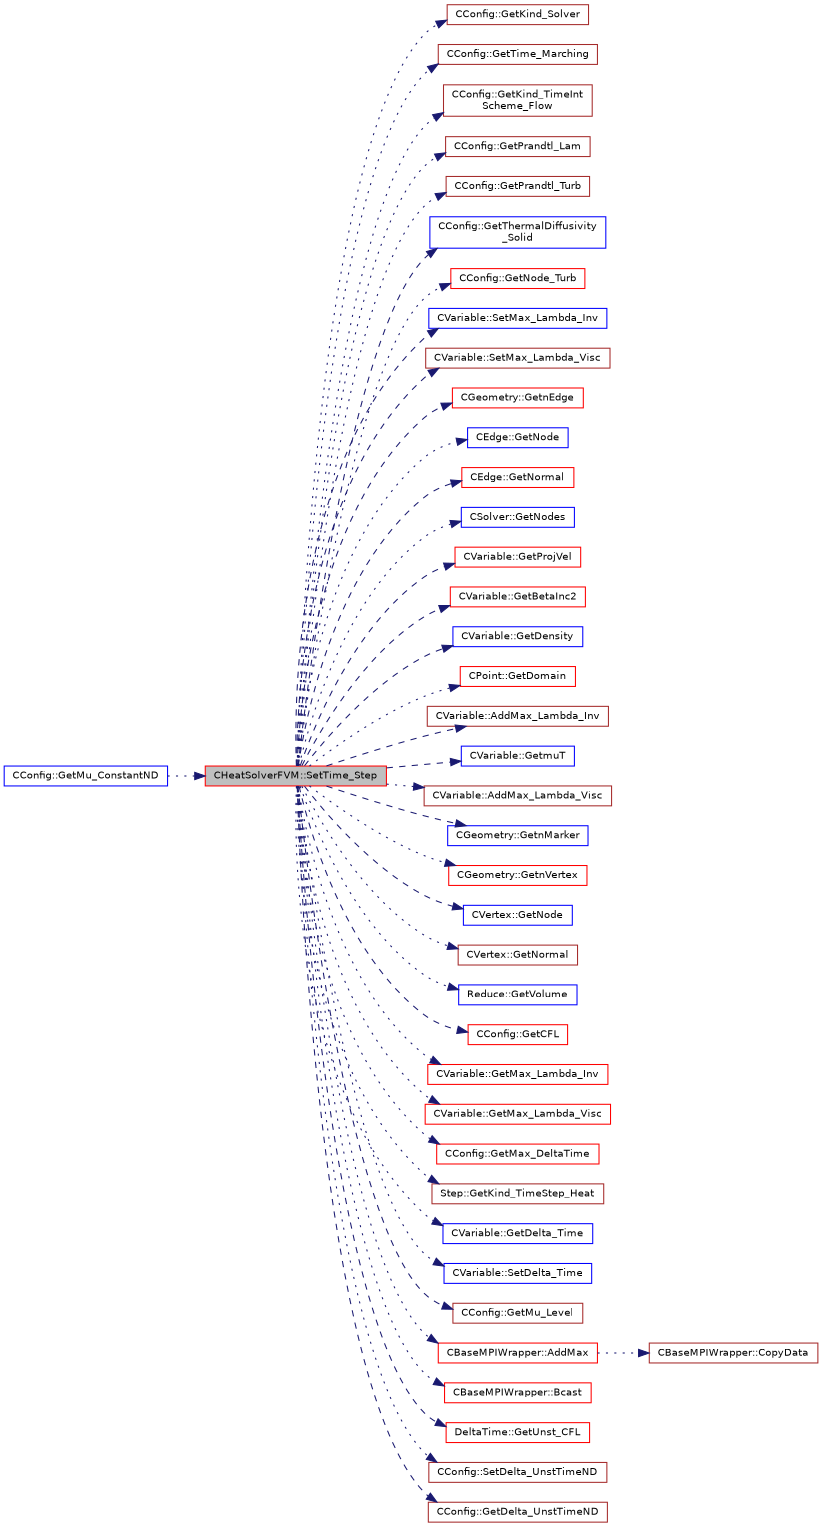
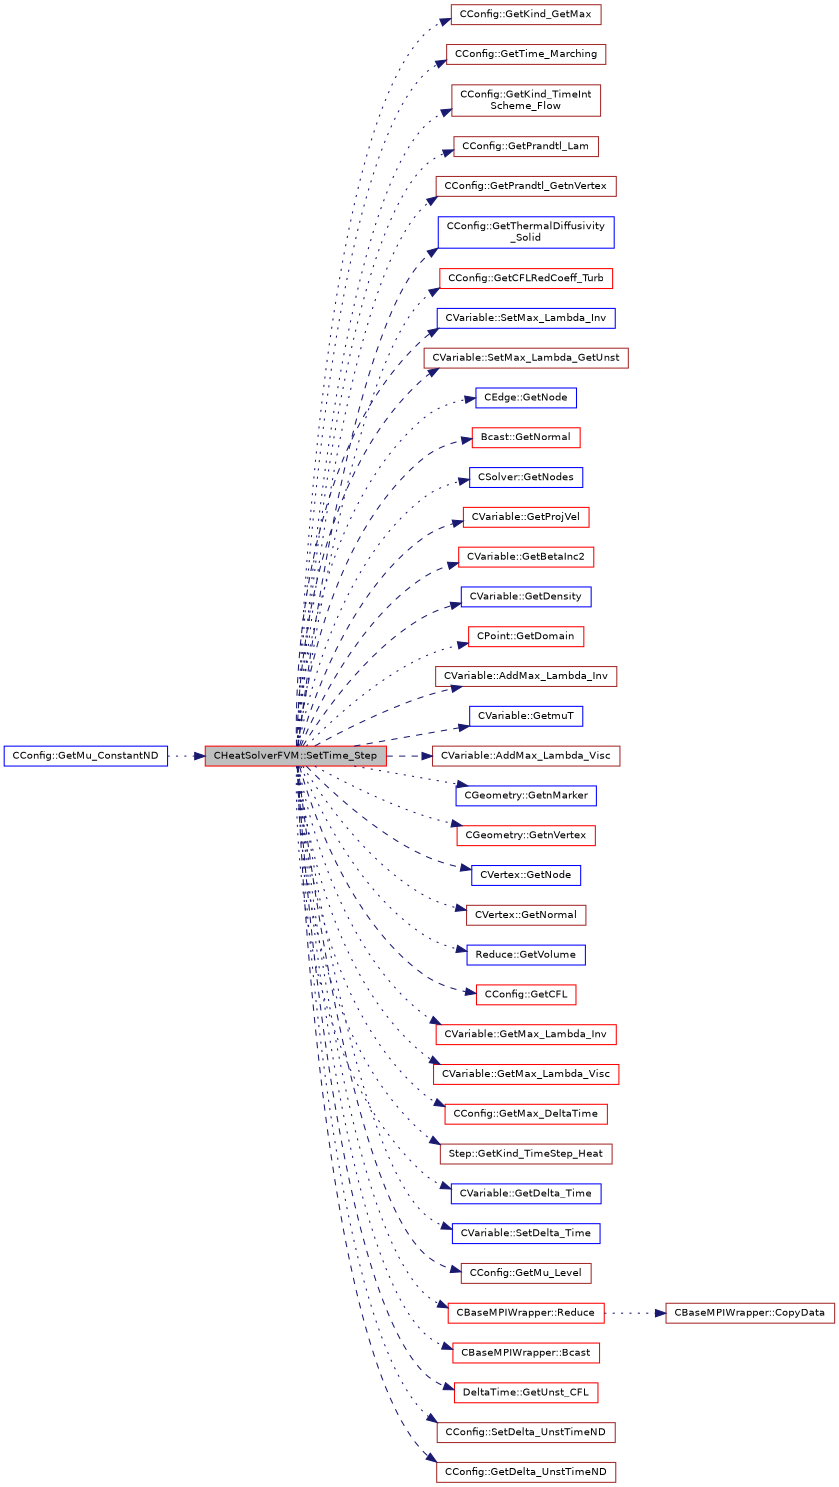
(518, 15) -> (526, 15)
(518, 186) -> (526, 186)
(518, 279) -> (526, 279)
(518, 358) -> (526, 358)
(518, 398) -> none
(518, 478) -> (526, 438)
(400, 785) -> (404, 756)
(391, 806) -> (406, 775)
(518, 1353) -> (526, 1313)
